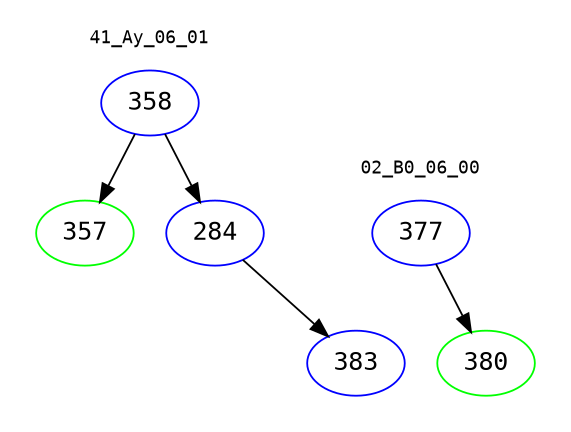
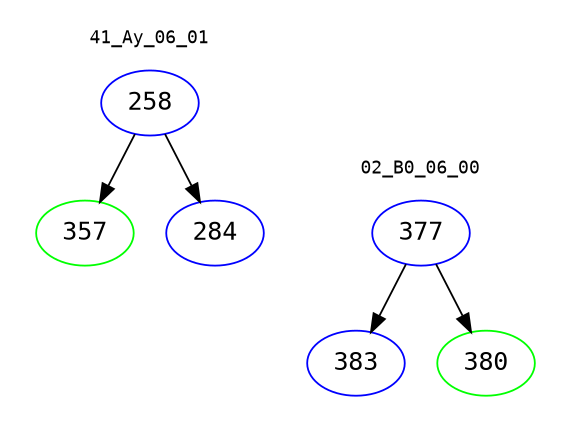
(150, 103) -> (150, 103)
(279, 292) -> (393, 290)
